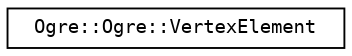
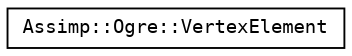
(176, 28) -> (176, 28)
